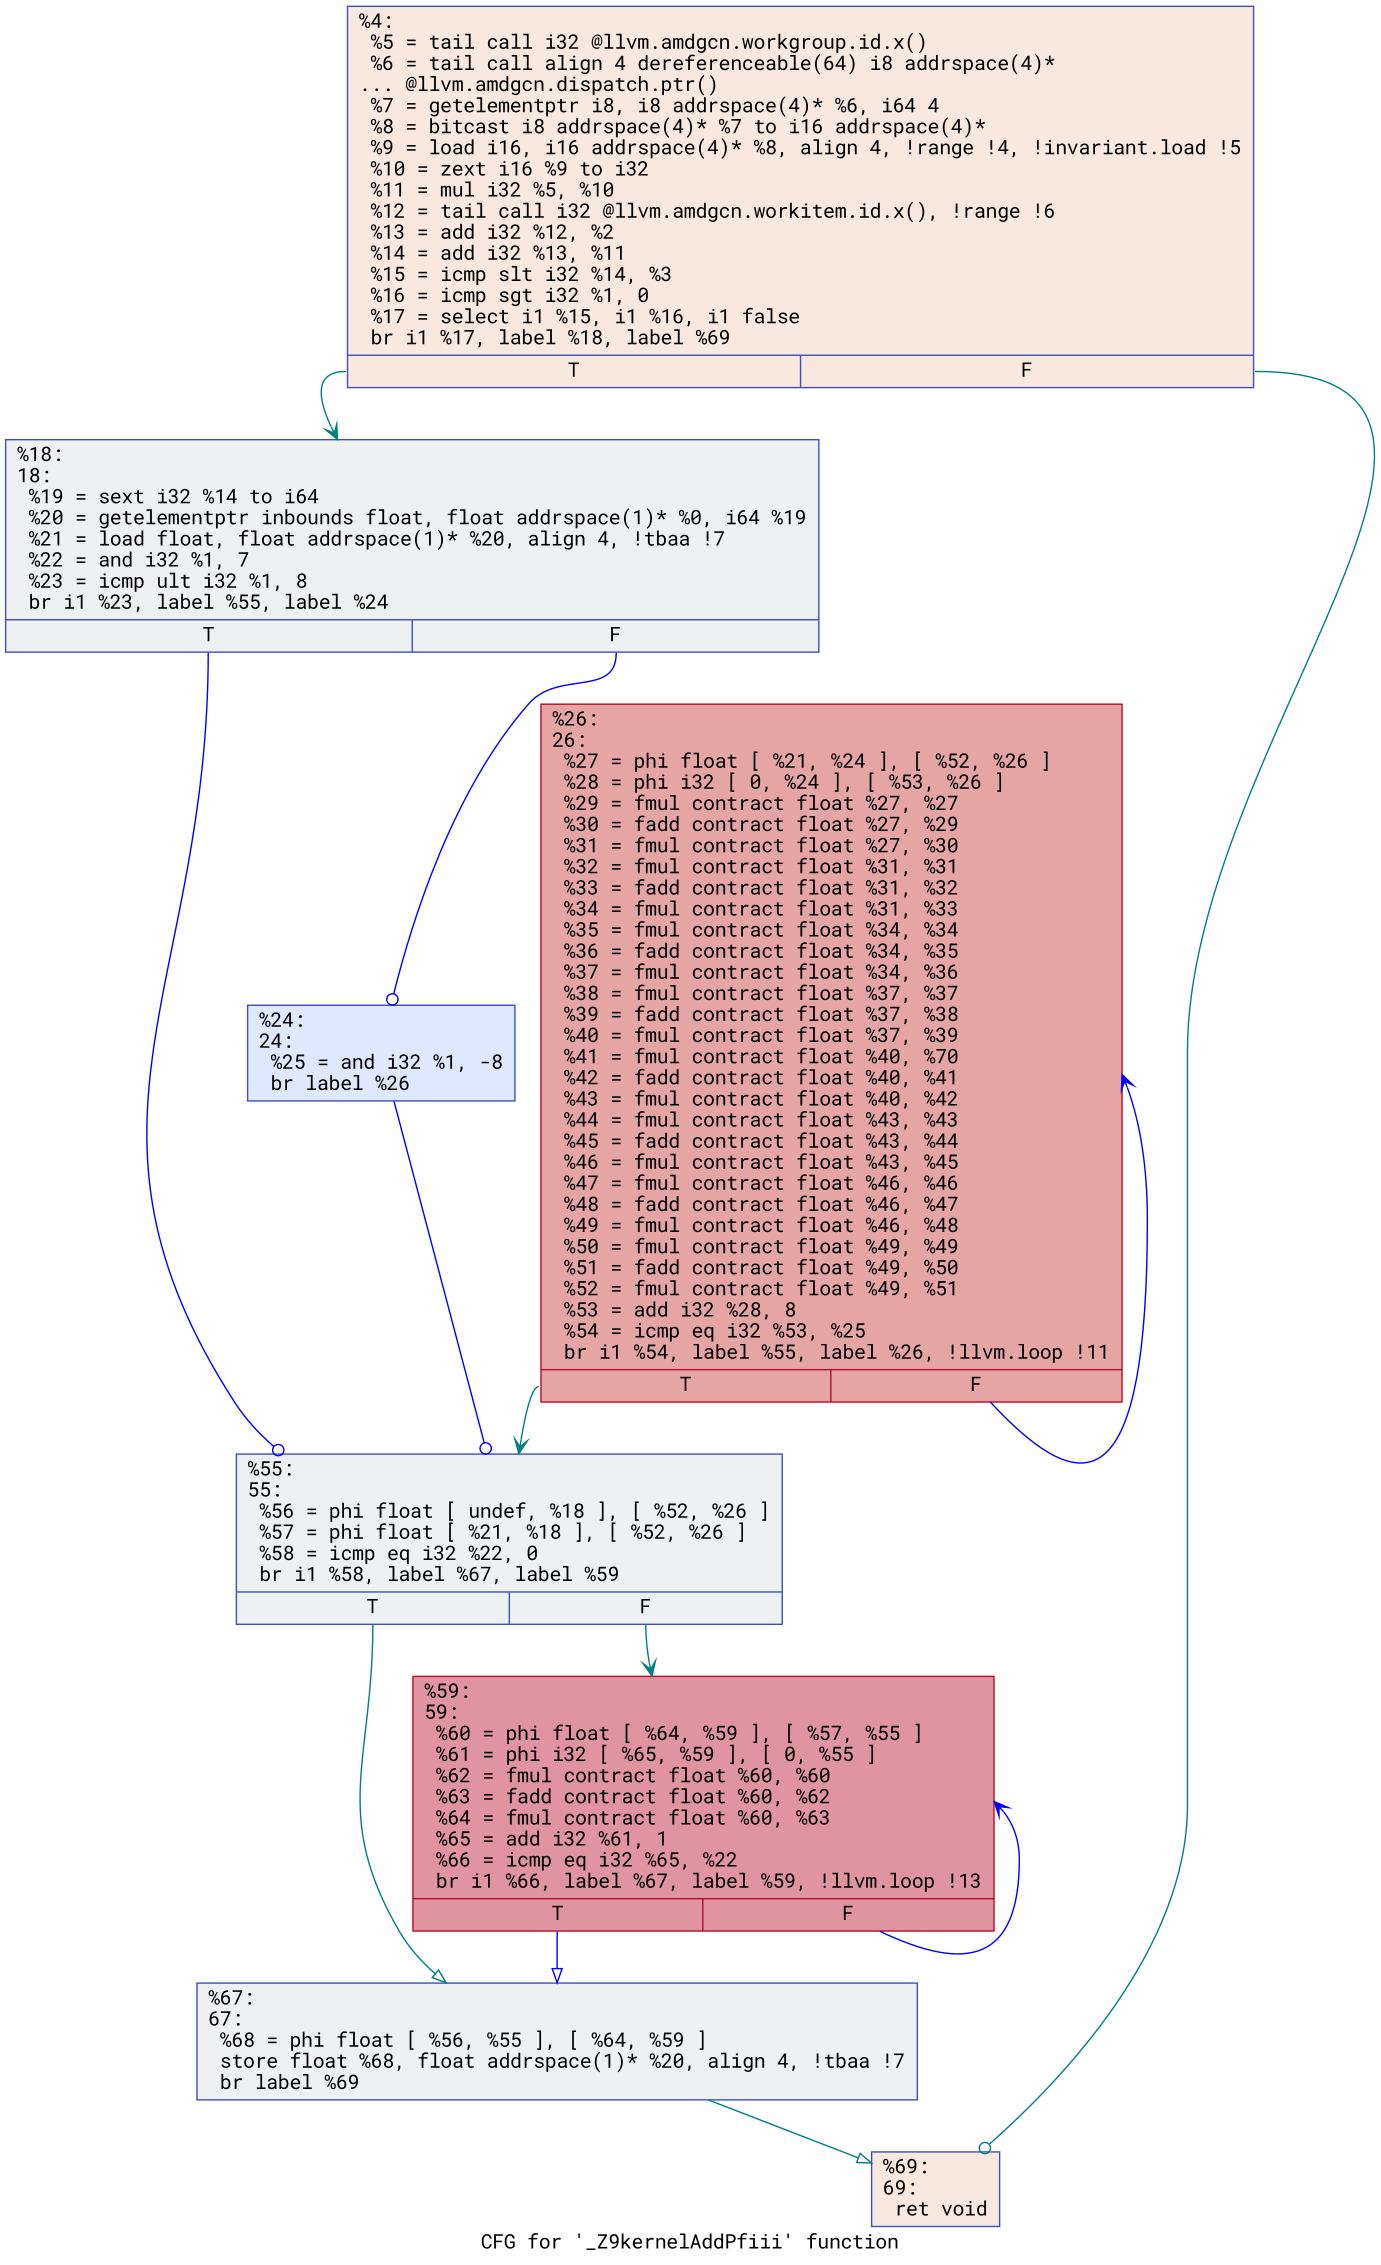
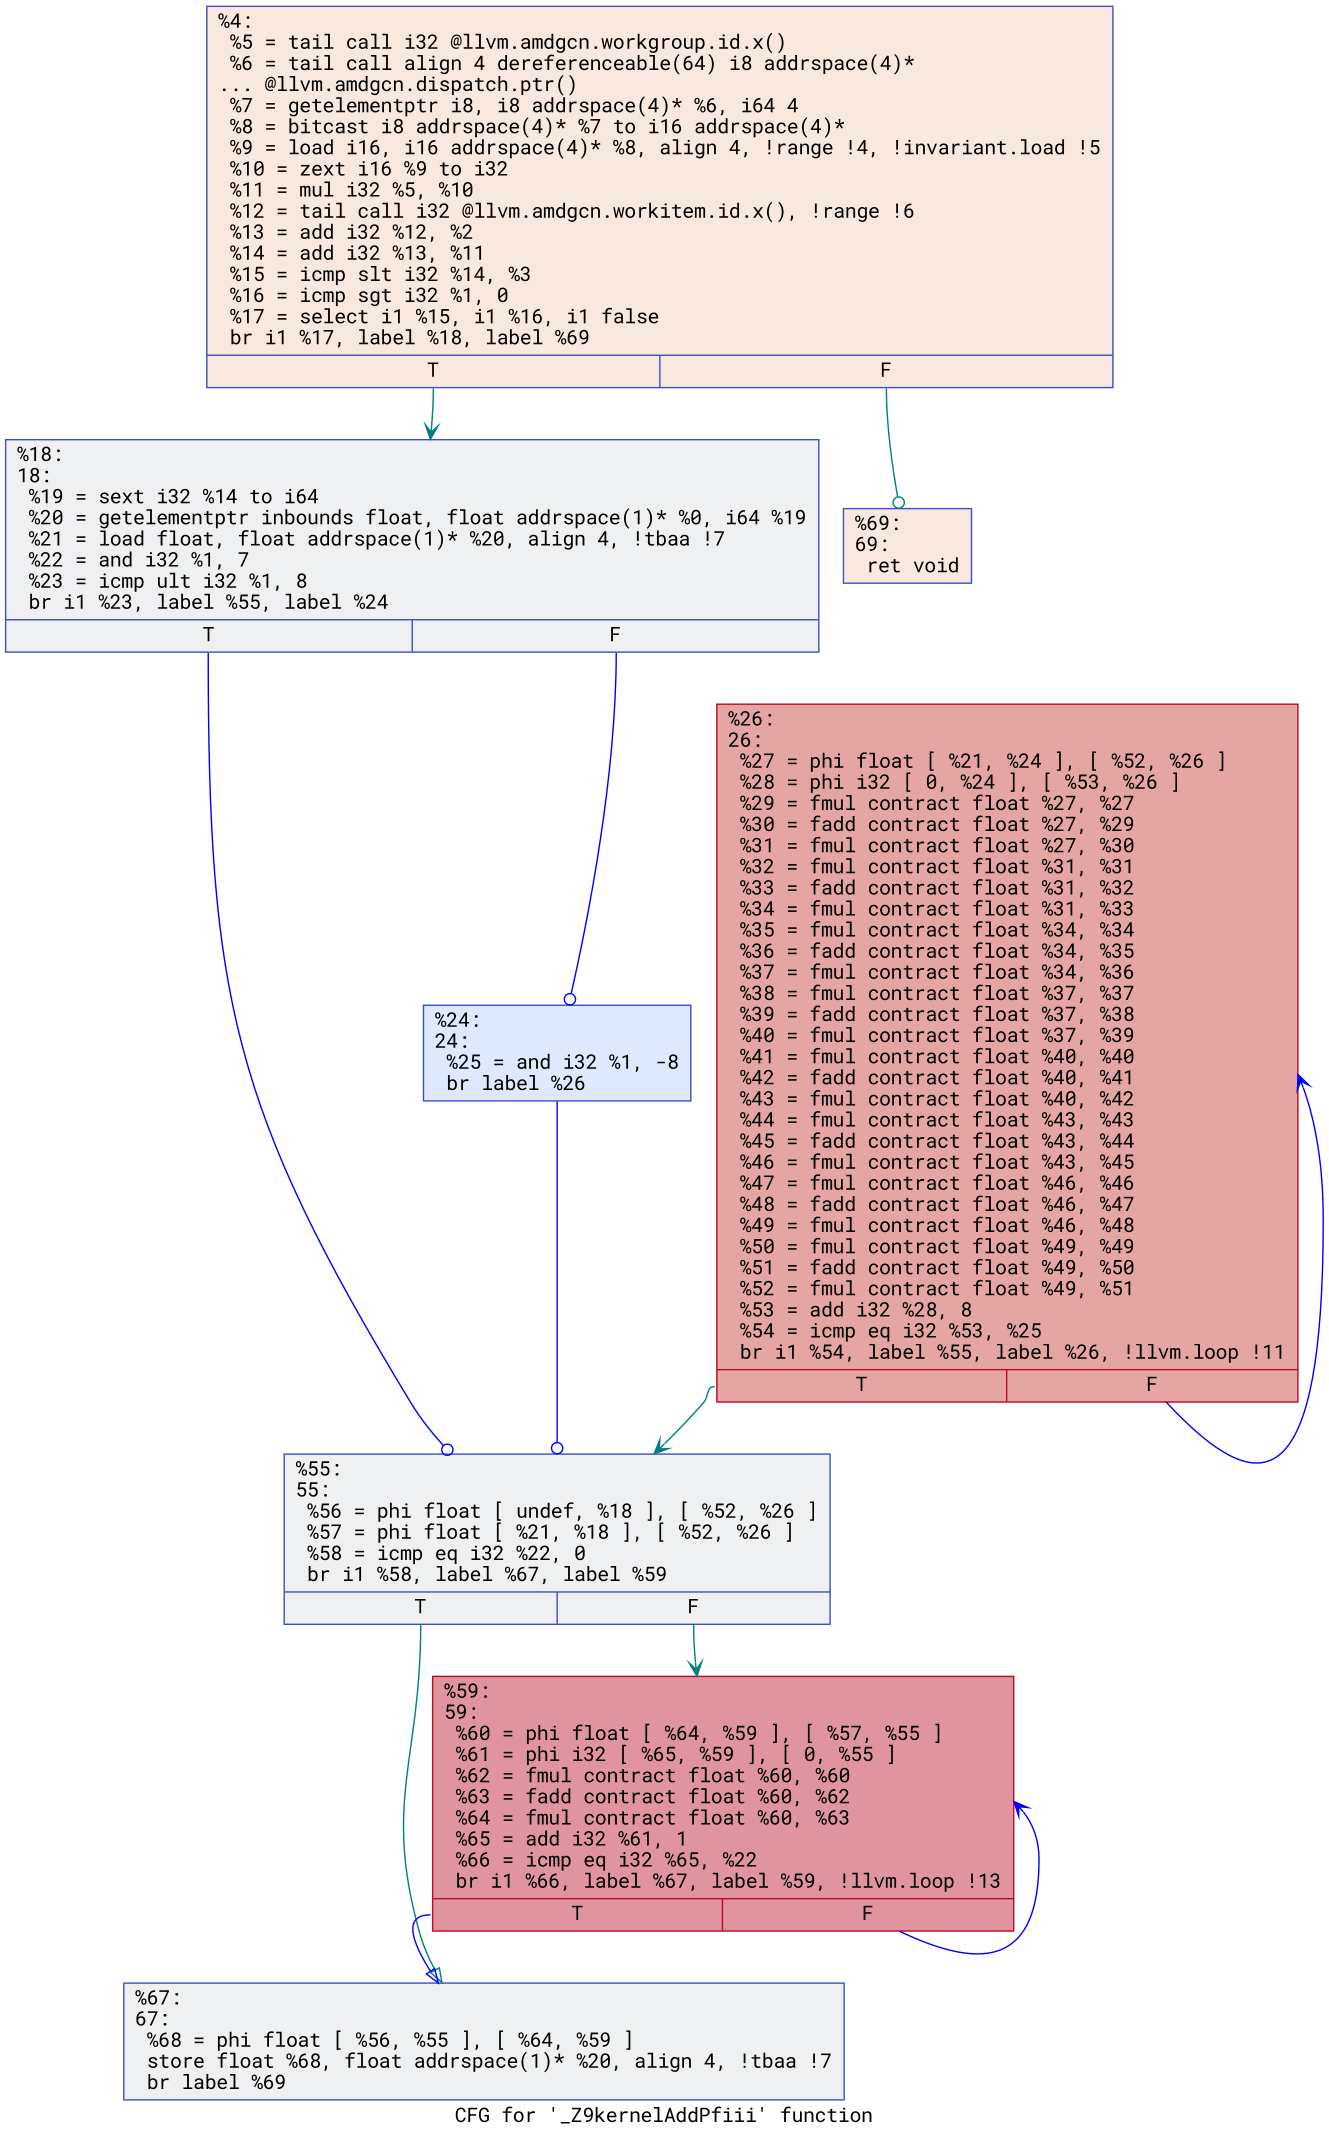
(756, 1057) -> (931, 1057)
(783, 2129) -> none
